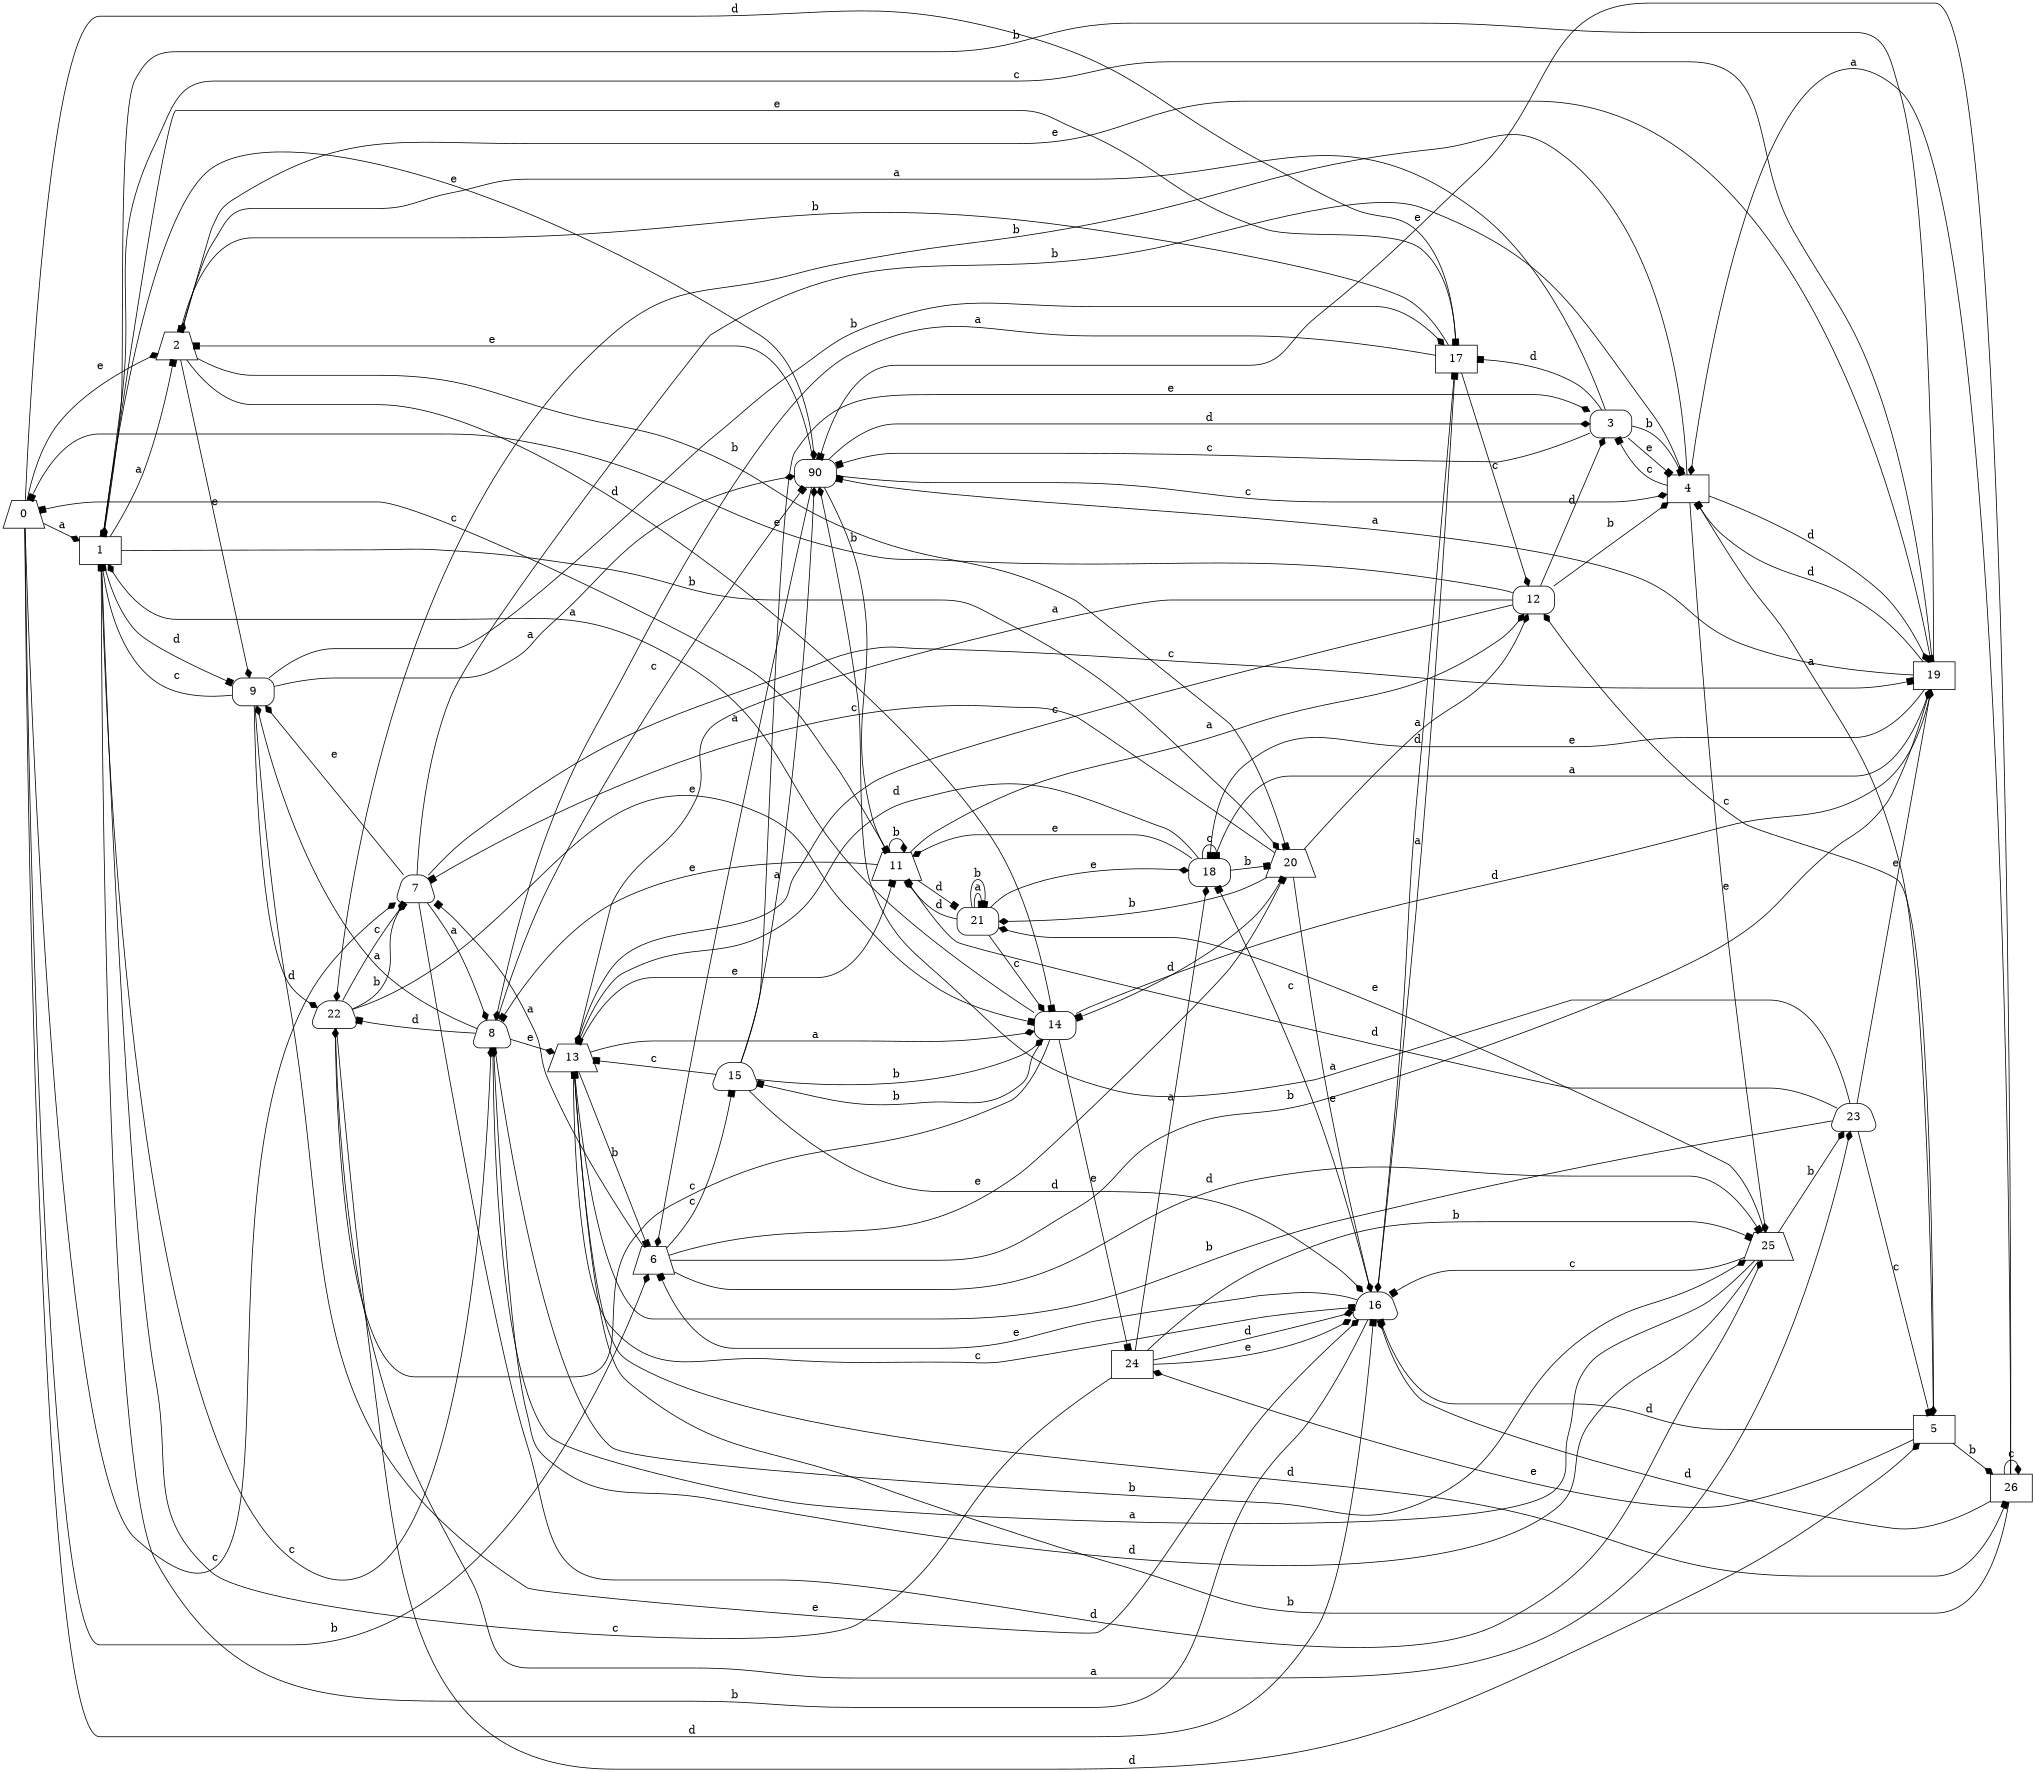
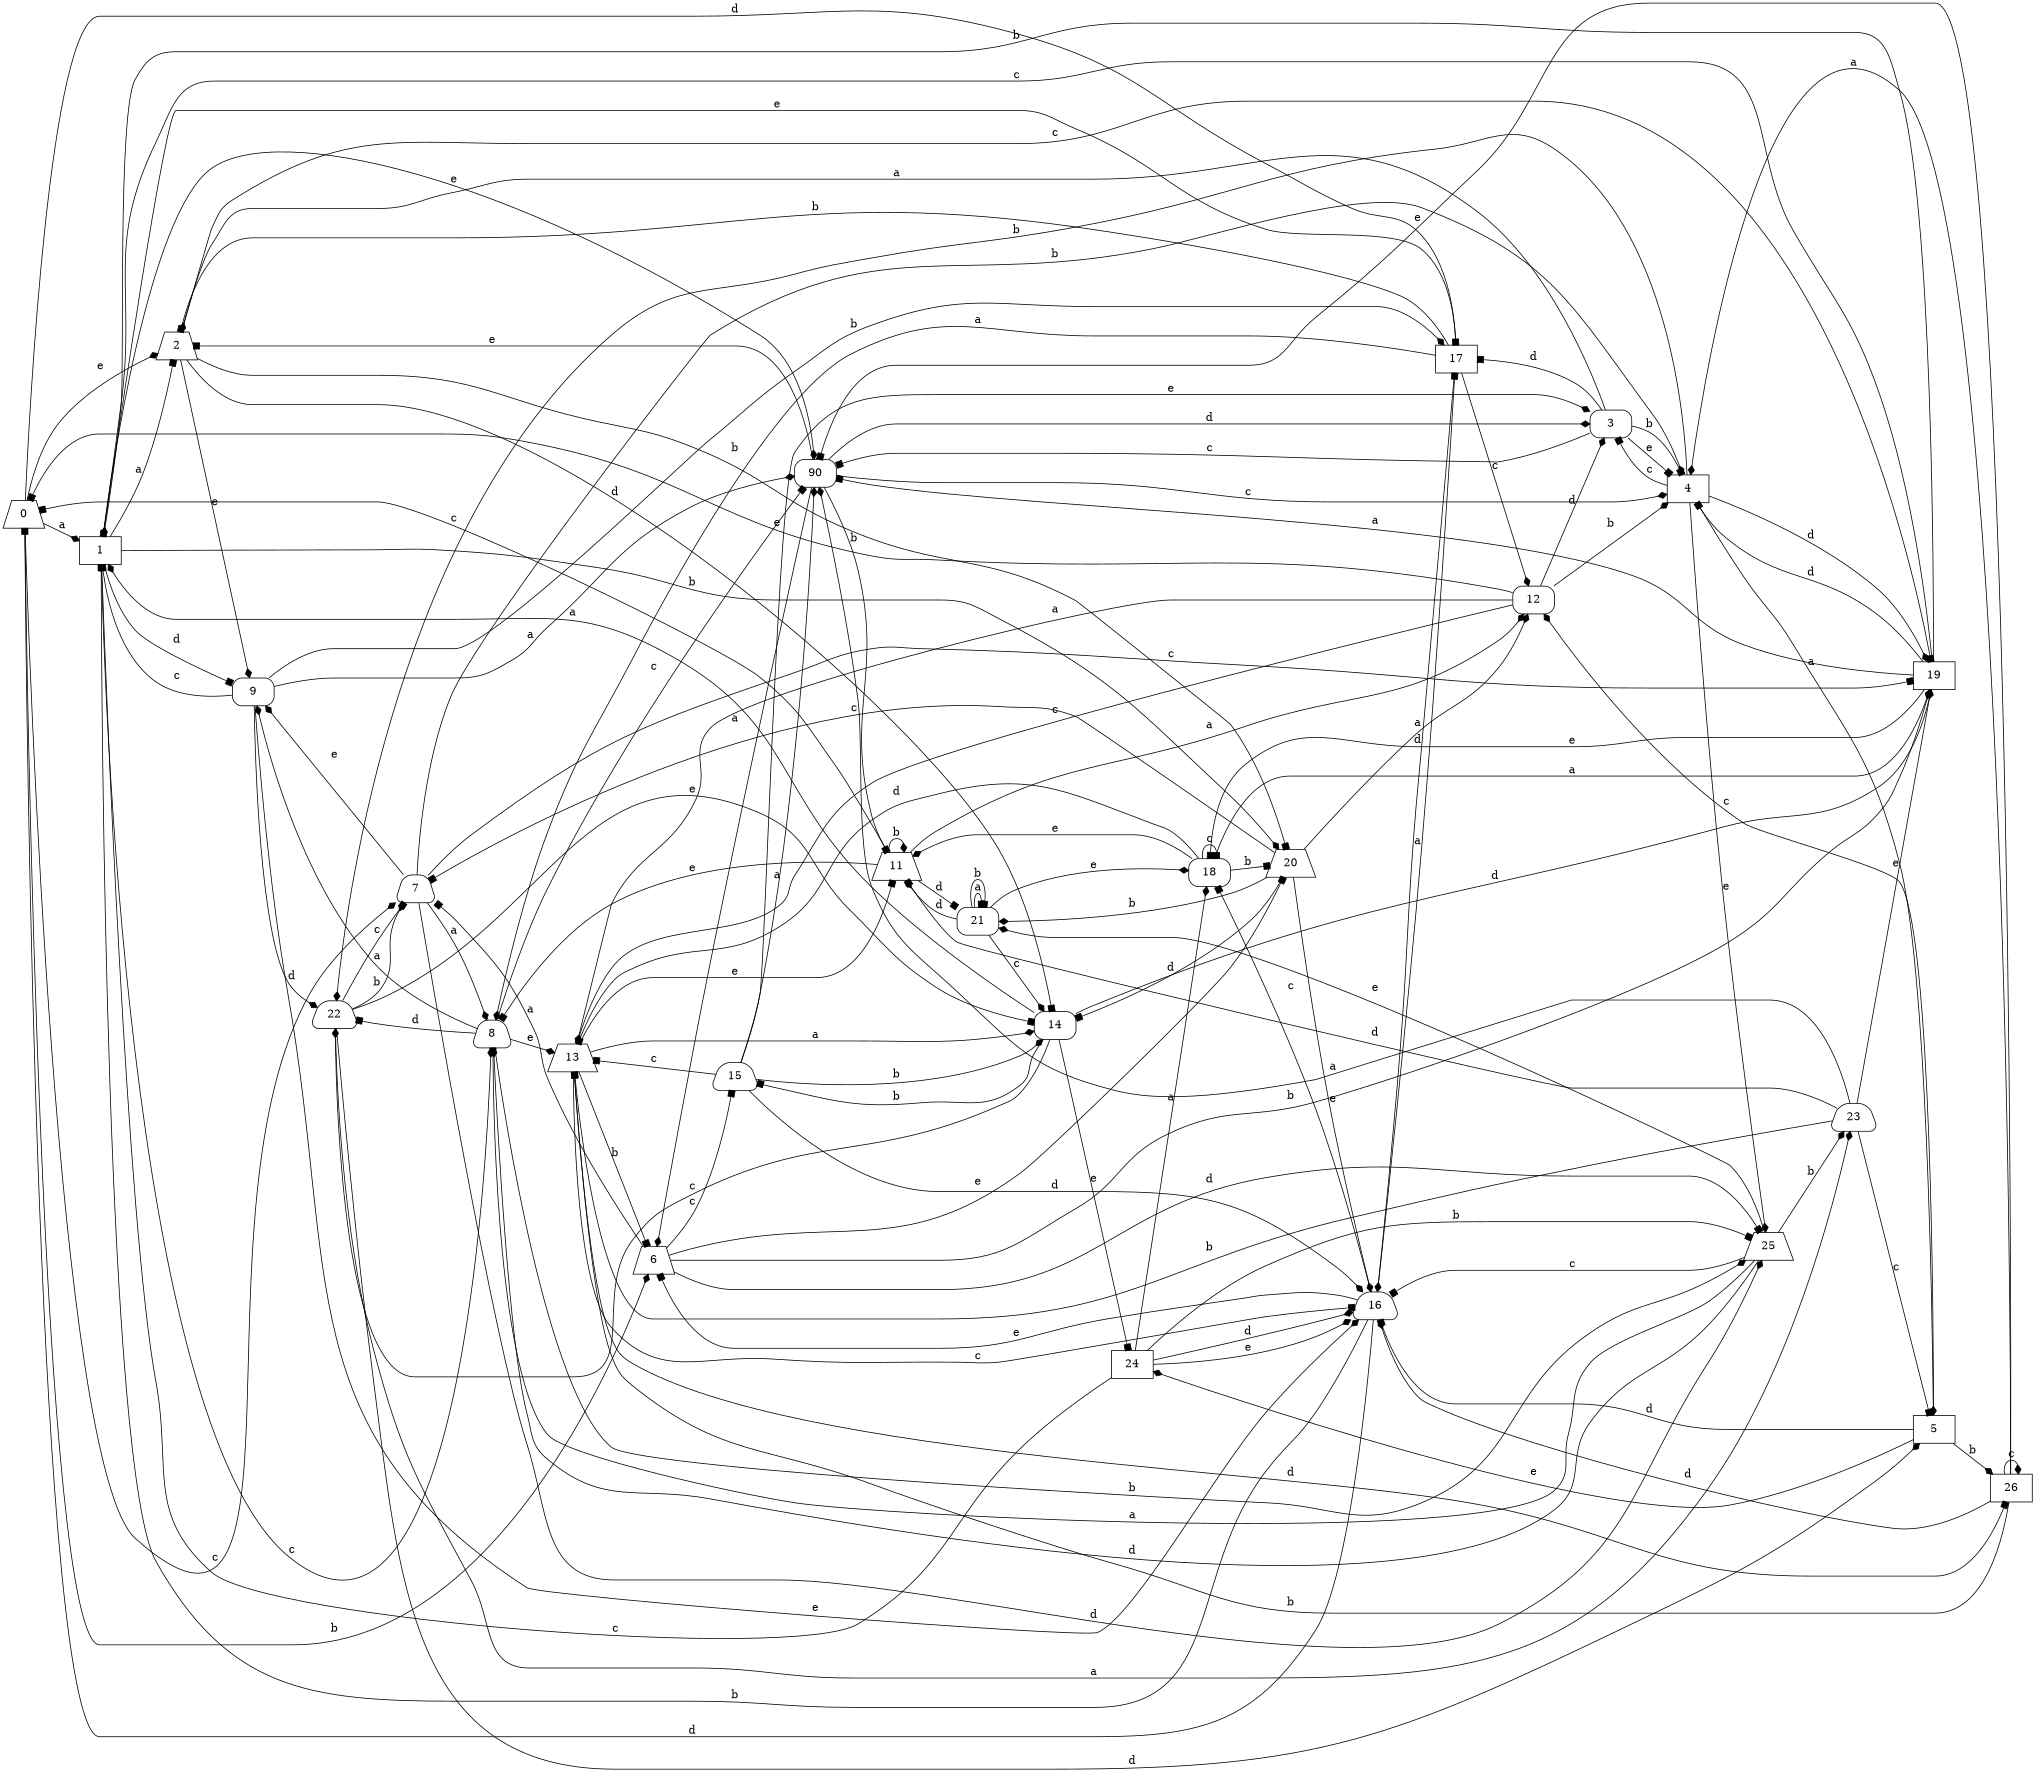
(1055, 133) -> (1055, 133)
(274, 1737) -> (282, 1737)
